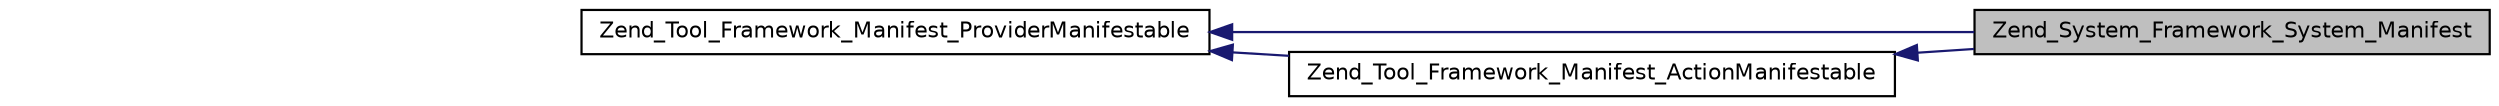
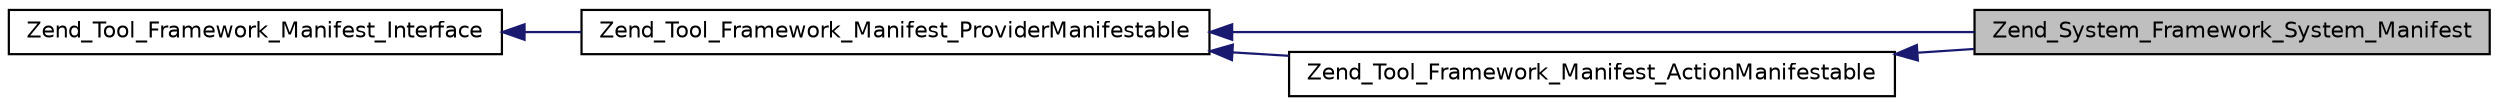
none -> (255, 32)
